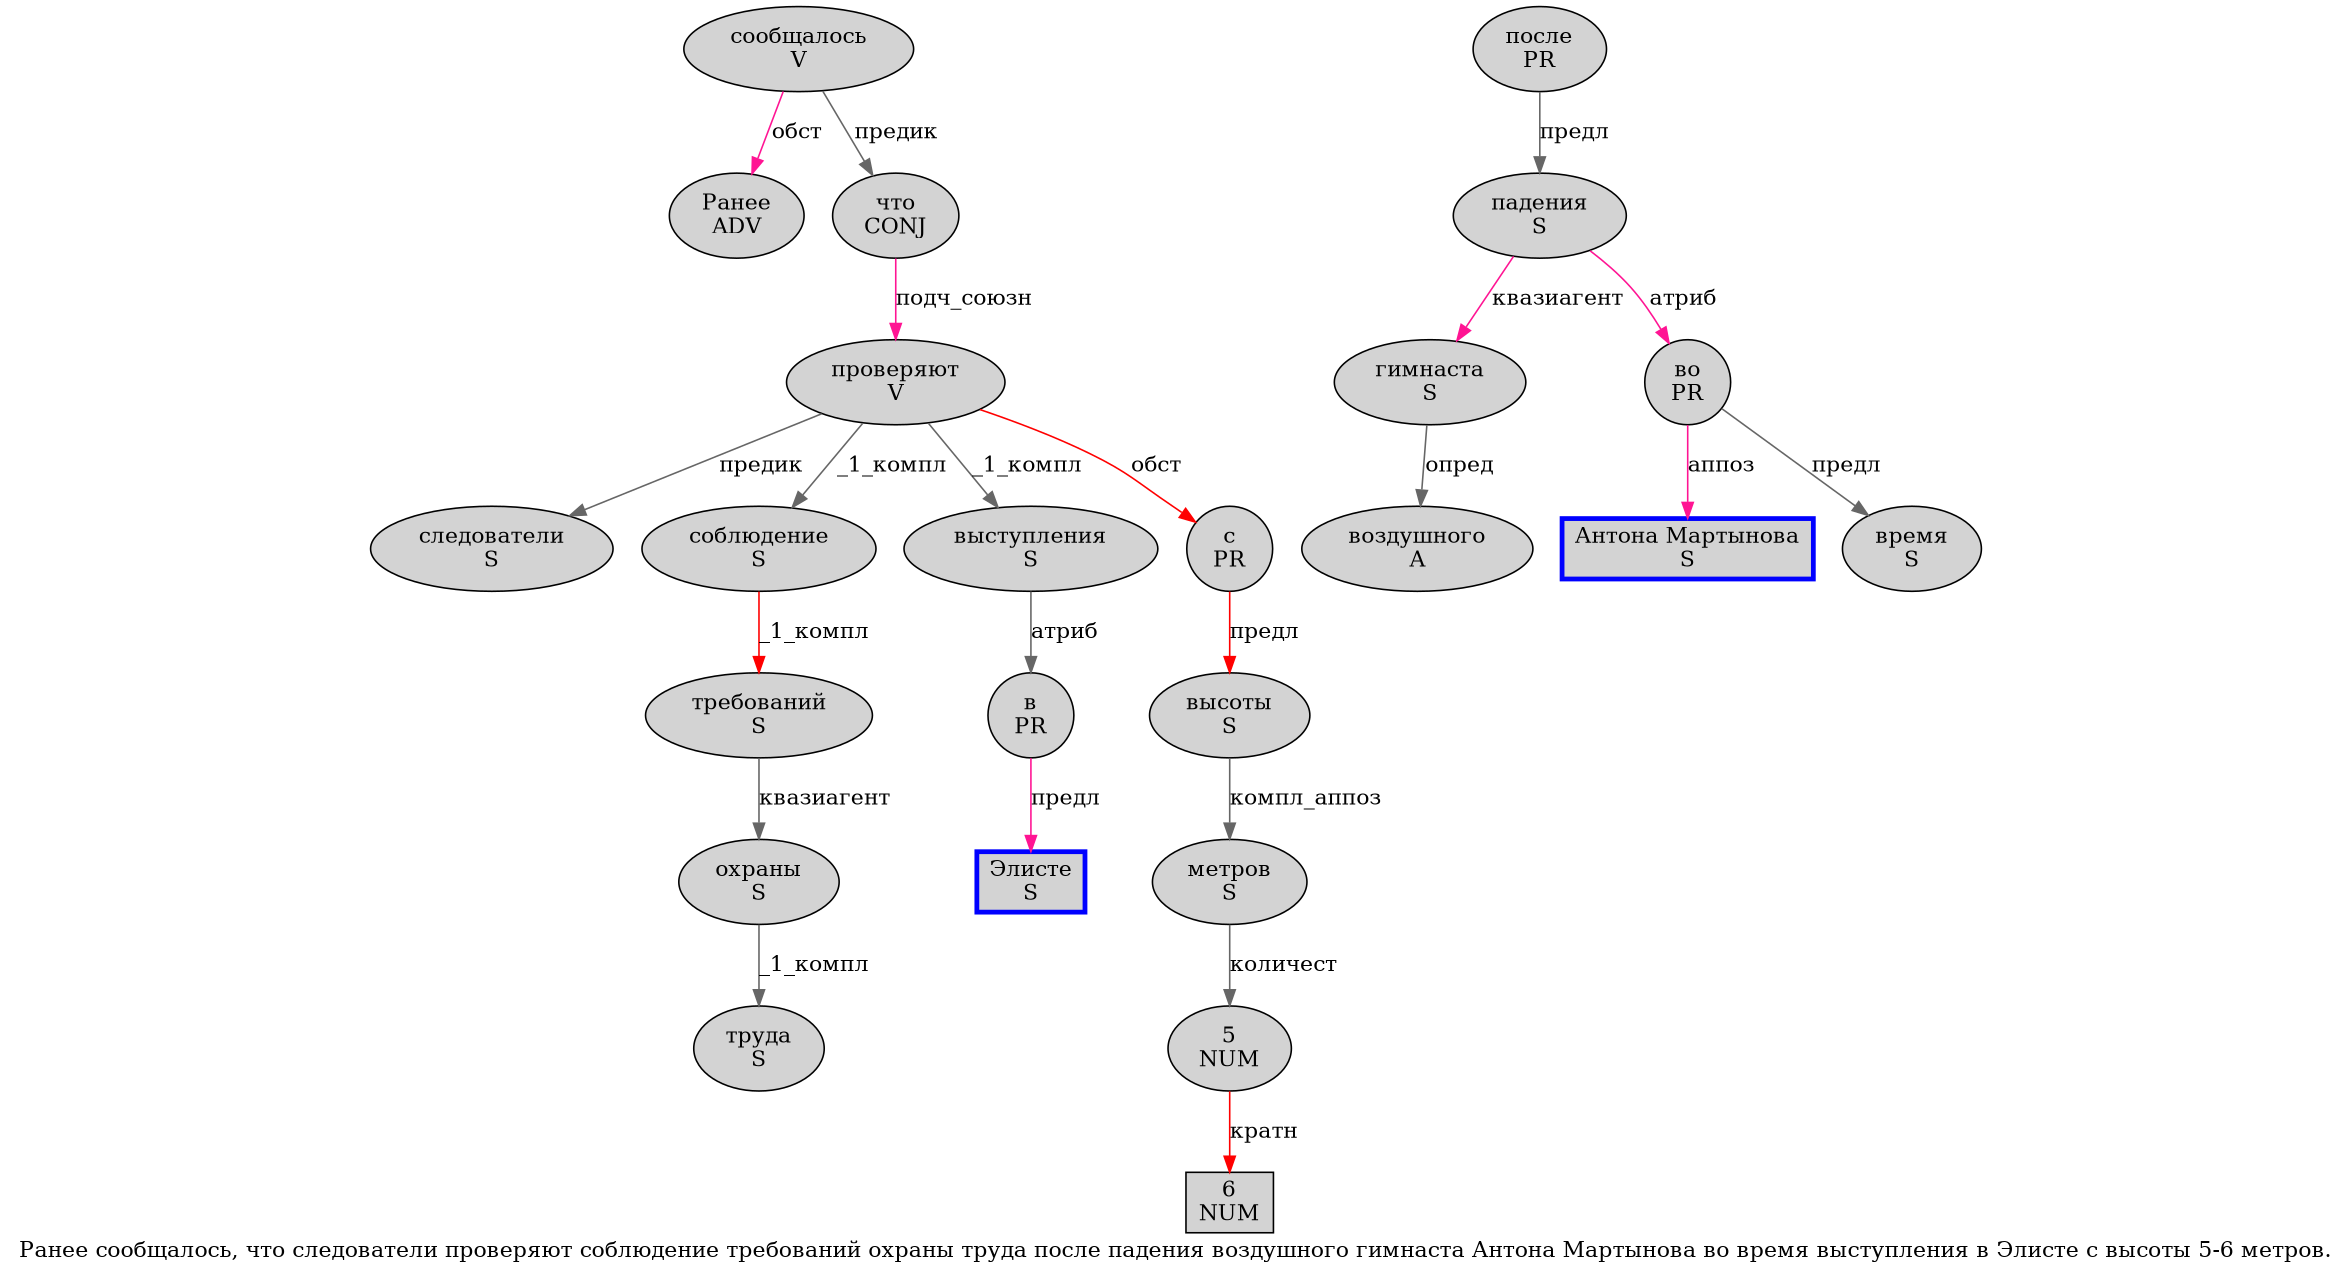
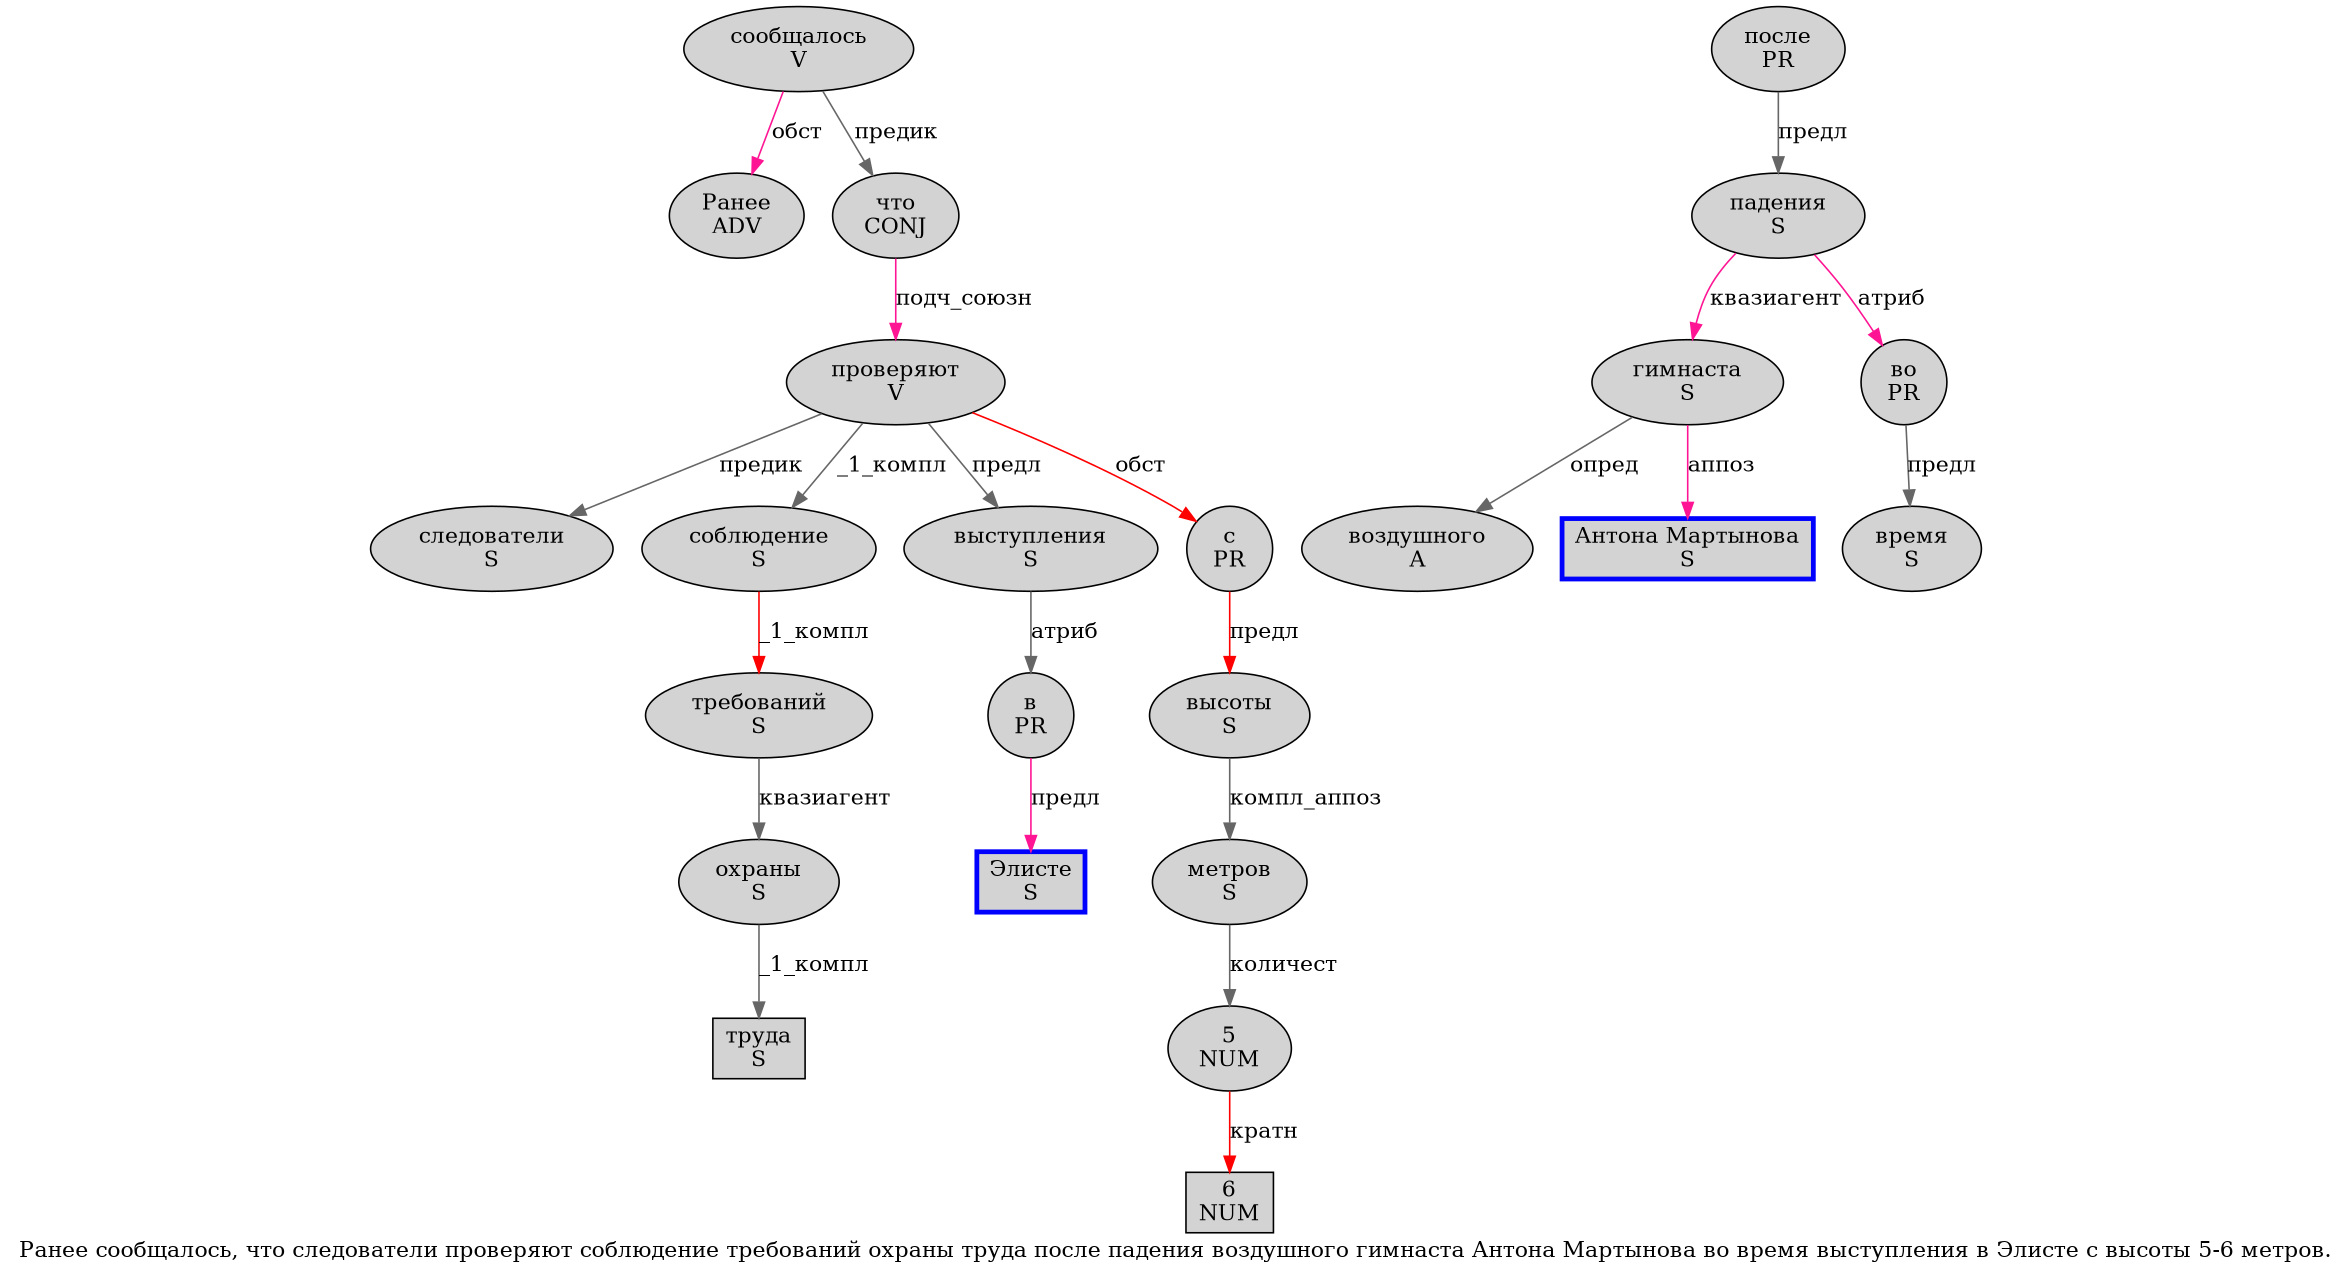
(1688, 463) -> (1688, 463)
(1028, 466) -> (1007, 466)
(759, 1048) -> (759, 1048)
